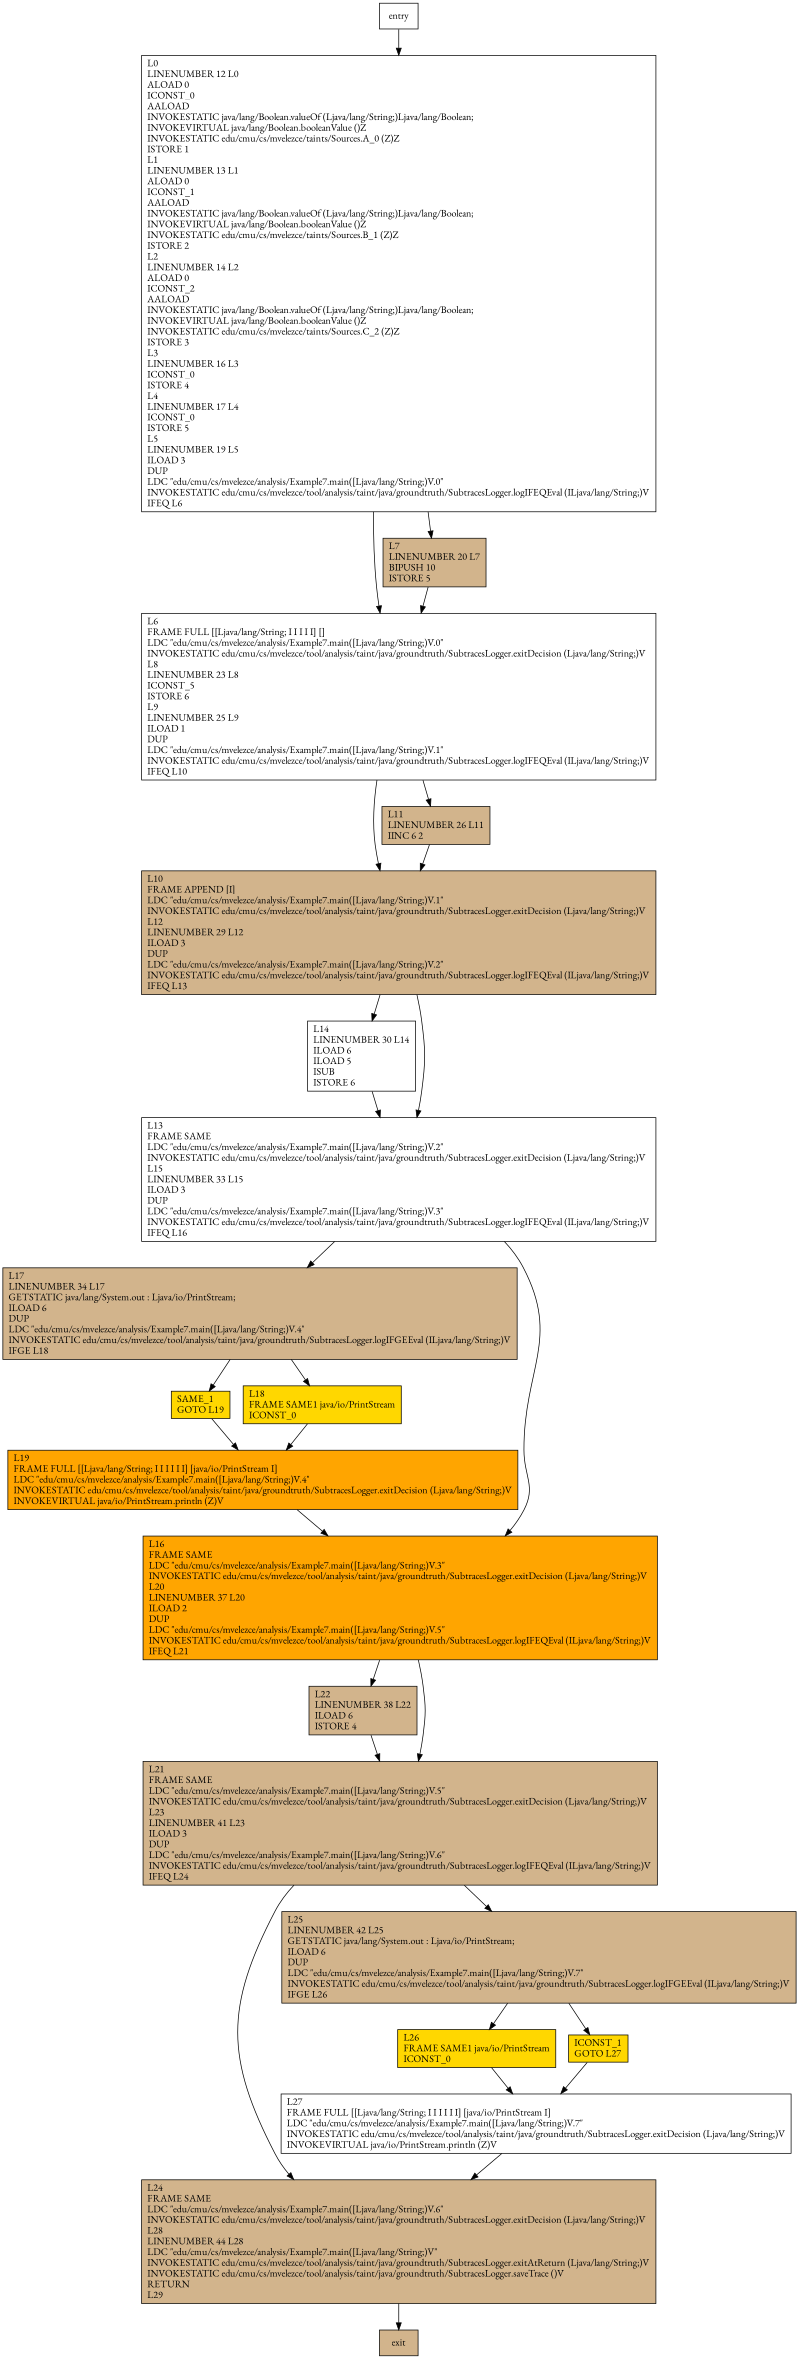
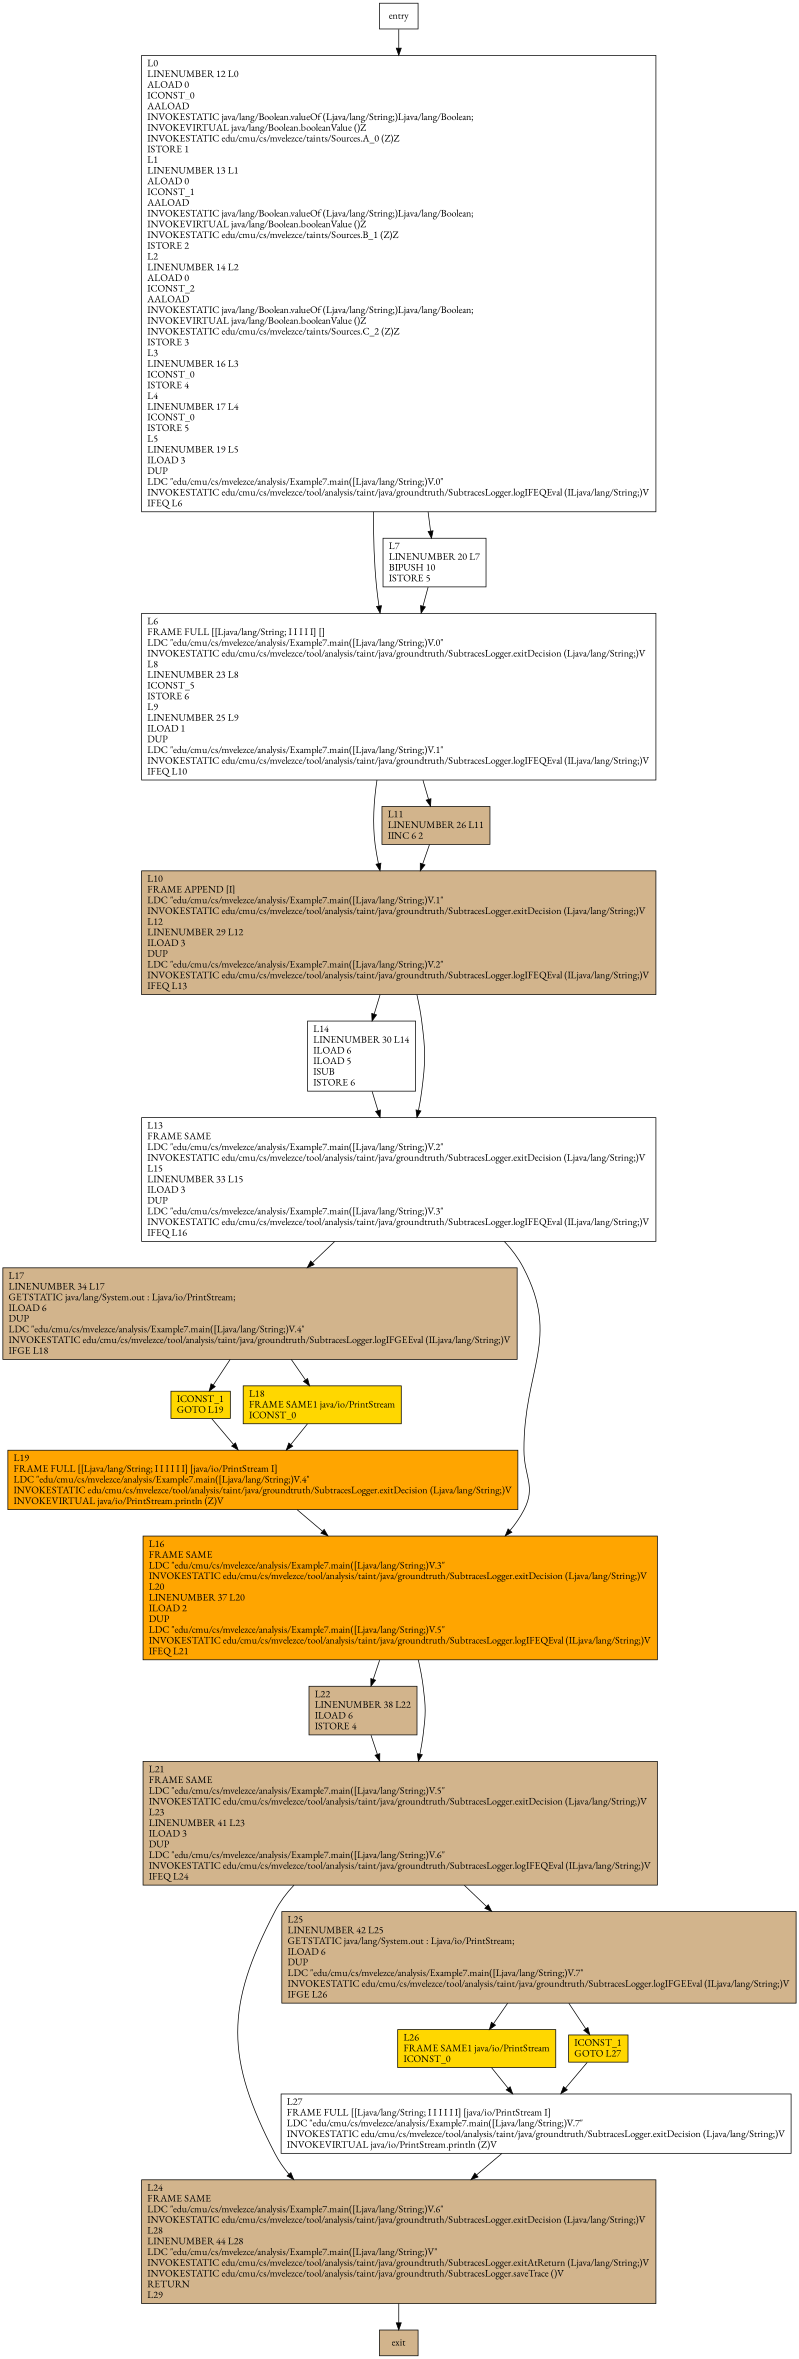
(435, 563) -> (435, 563)
(201, 1405) -> (201, 1405)
